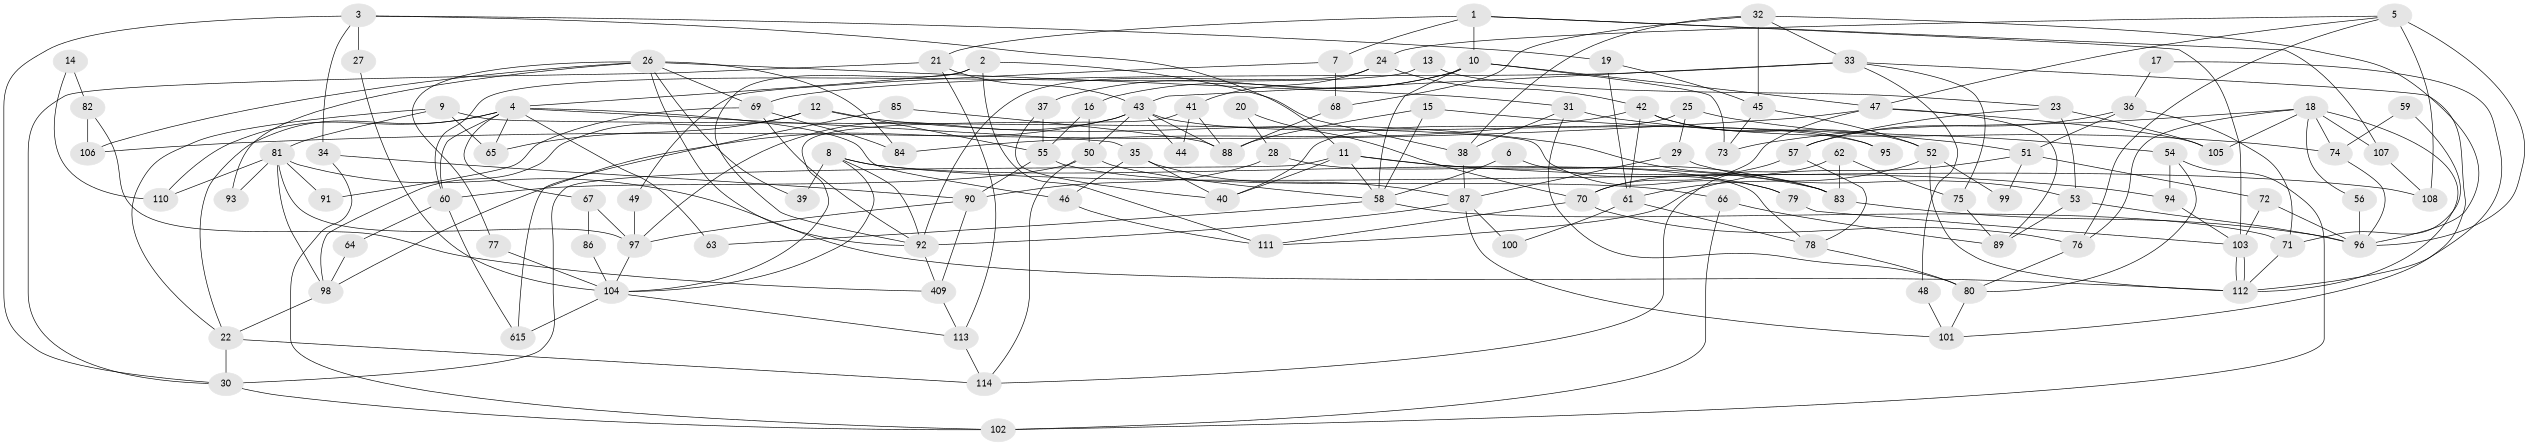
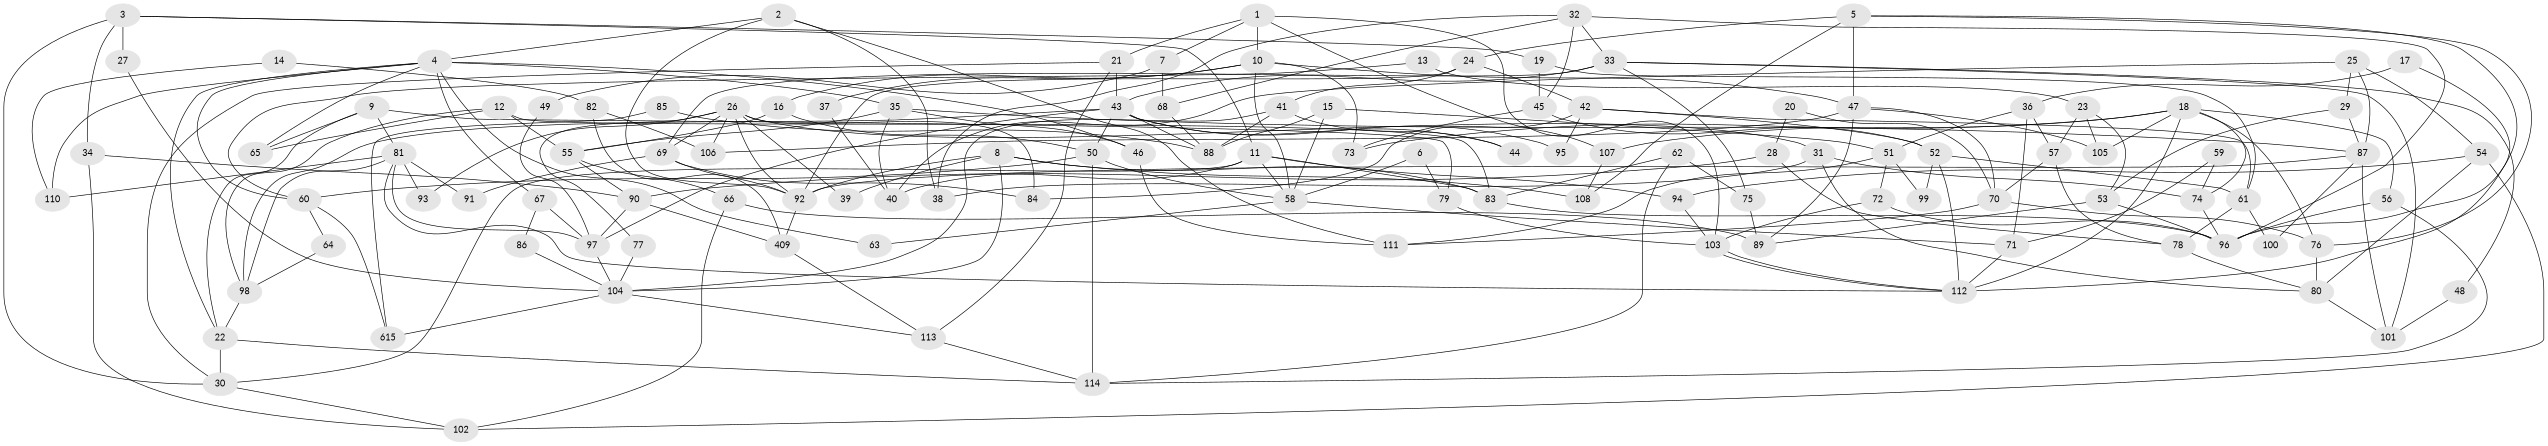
(1043, 131) -> (732, 133)
(1464, 177) -> (2370, 106)
none -> (1874, 372)
